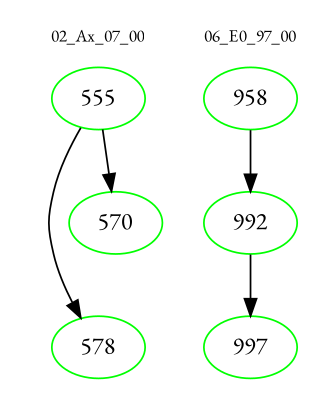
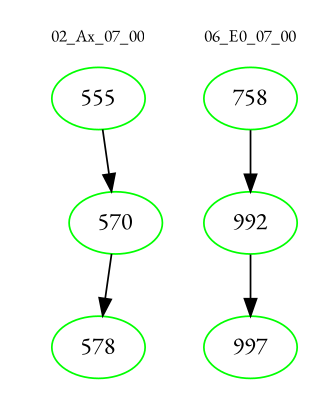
(251, 37) -> (251, 37)
(251, 98) -> (251, 98)
(49, 214) -> (108, 276)
